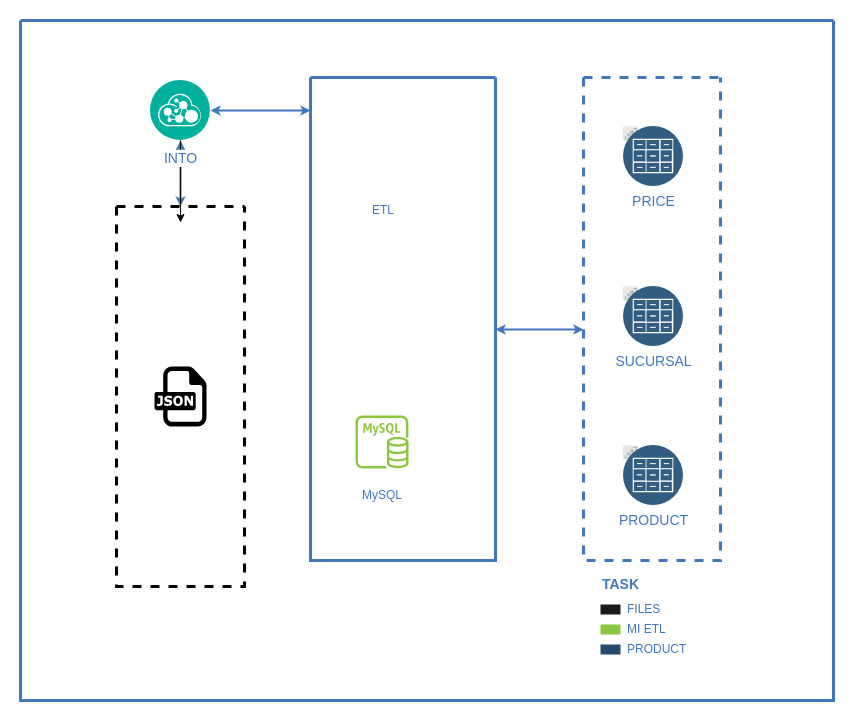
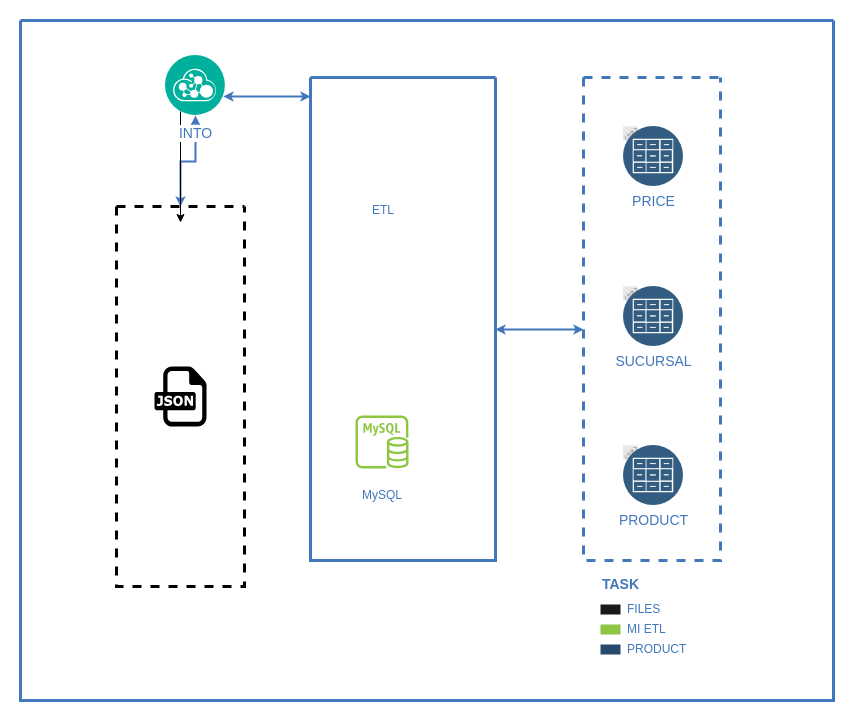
(181, 111) -> (196, 86)
